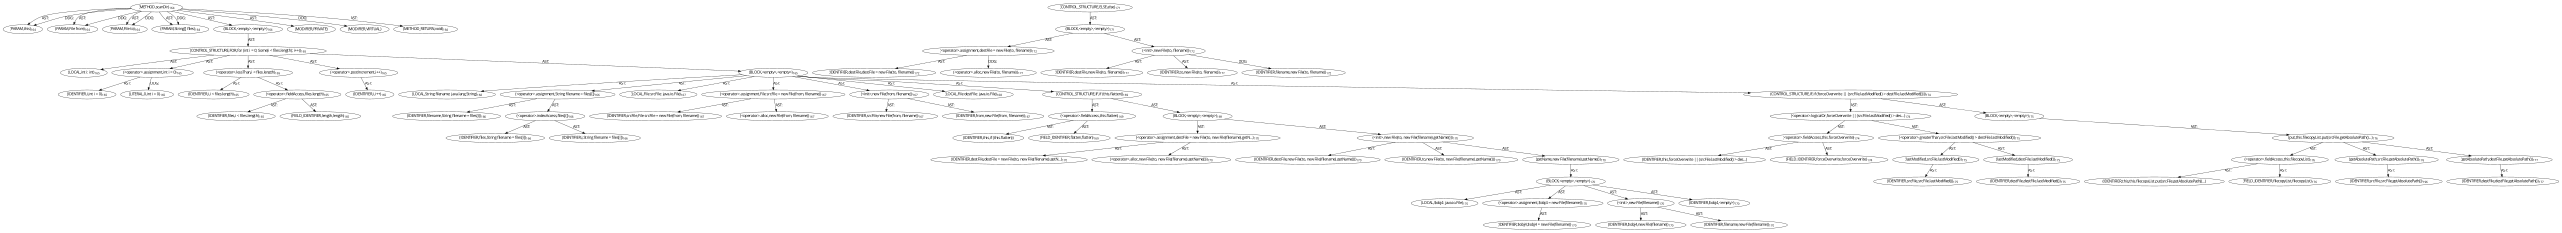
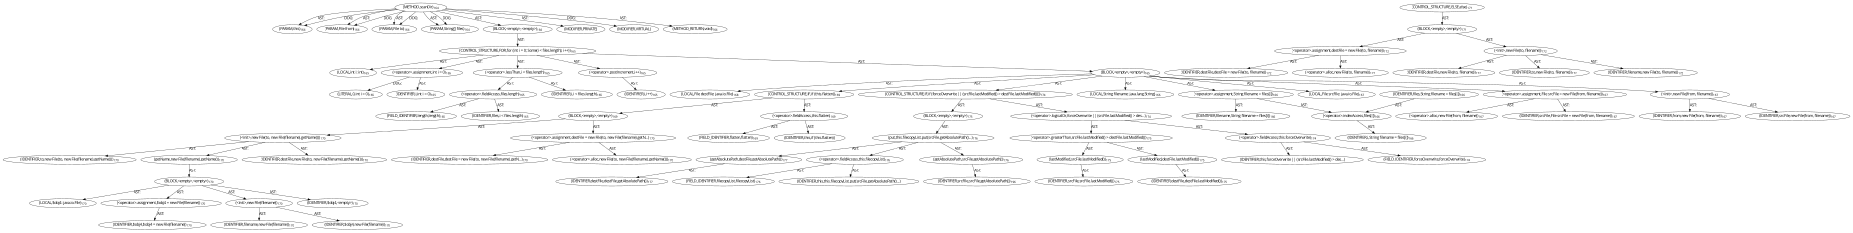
(993, 62) -> (1344, 62)
(1244, 62) -> (1595, 62)
(521, 127) -> (1391, 105)
